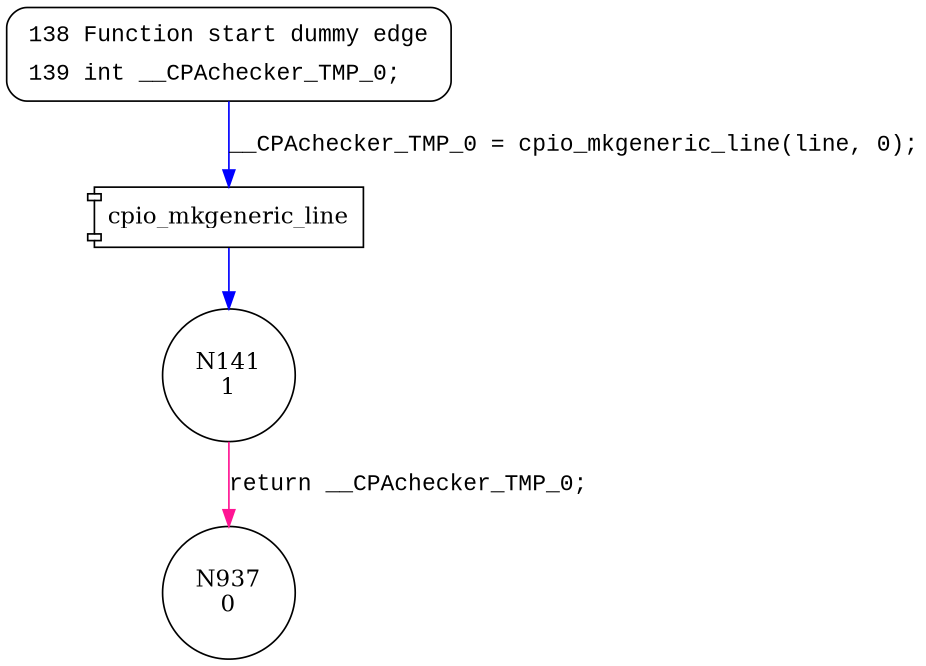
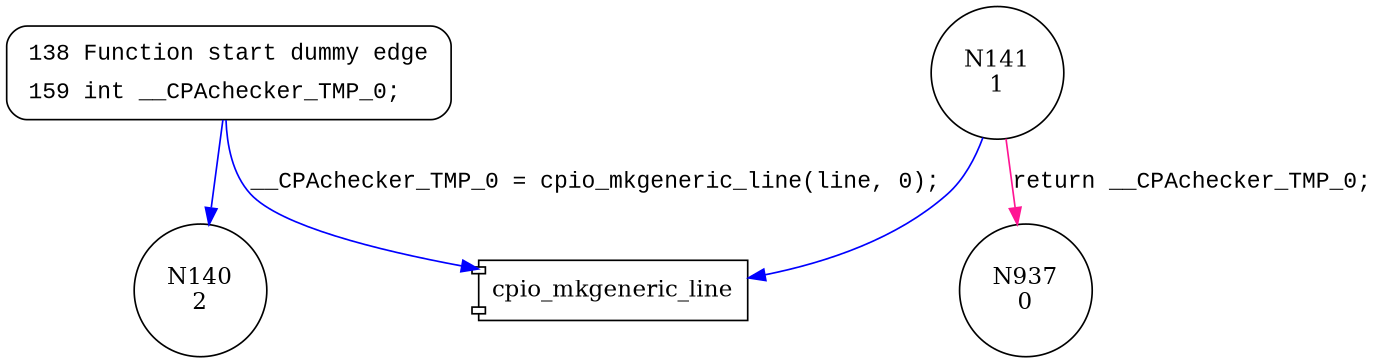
(49, 73) -> (49, 91)
(229, 270) -> (892, 232)
none -> (200, 290)
